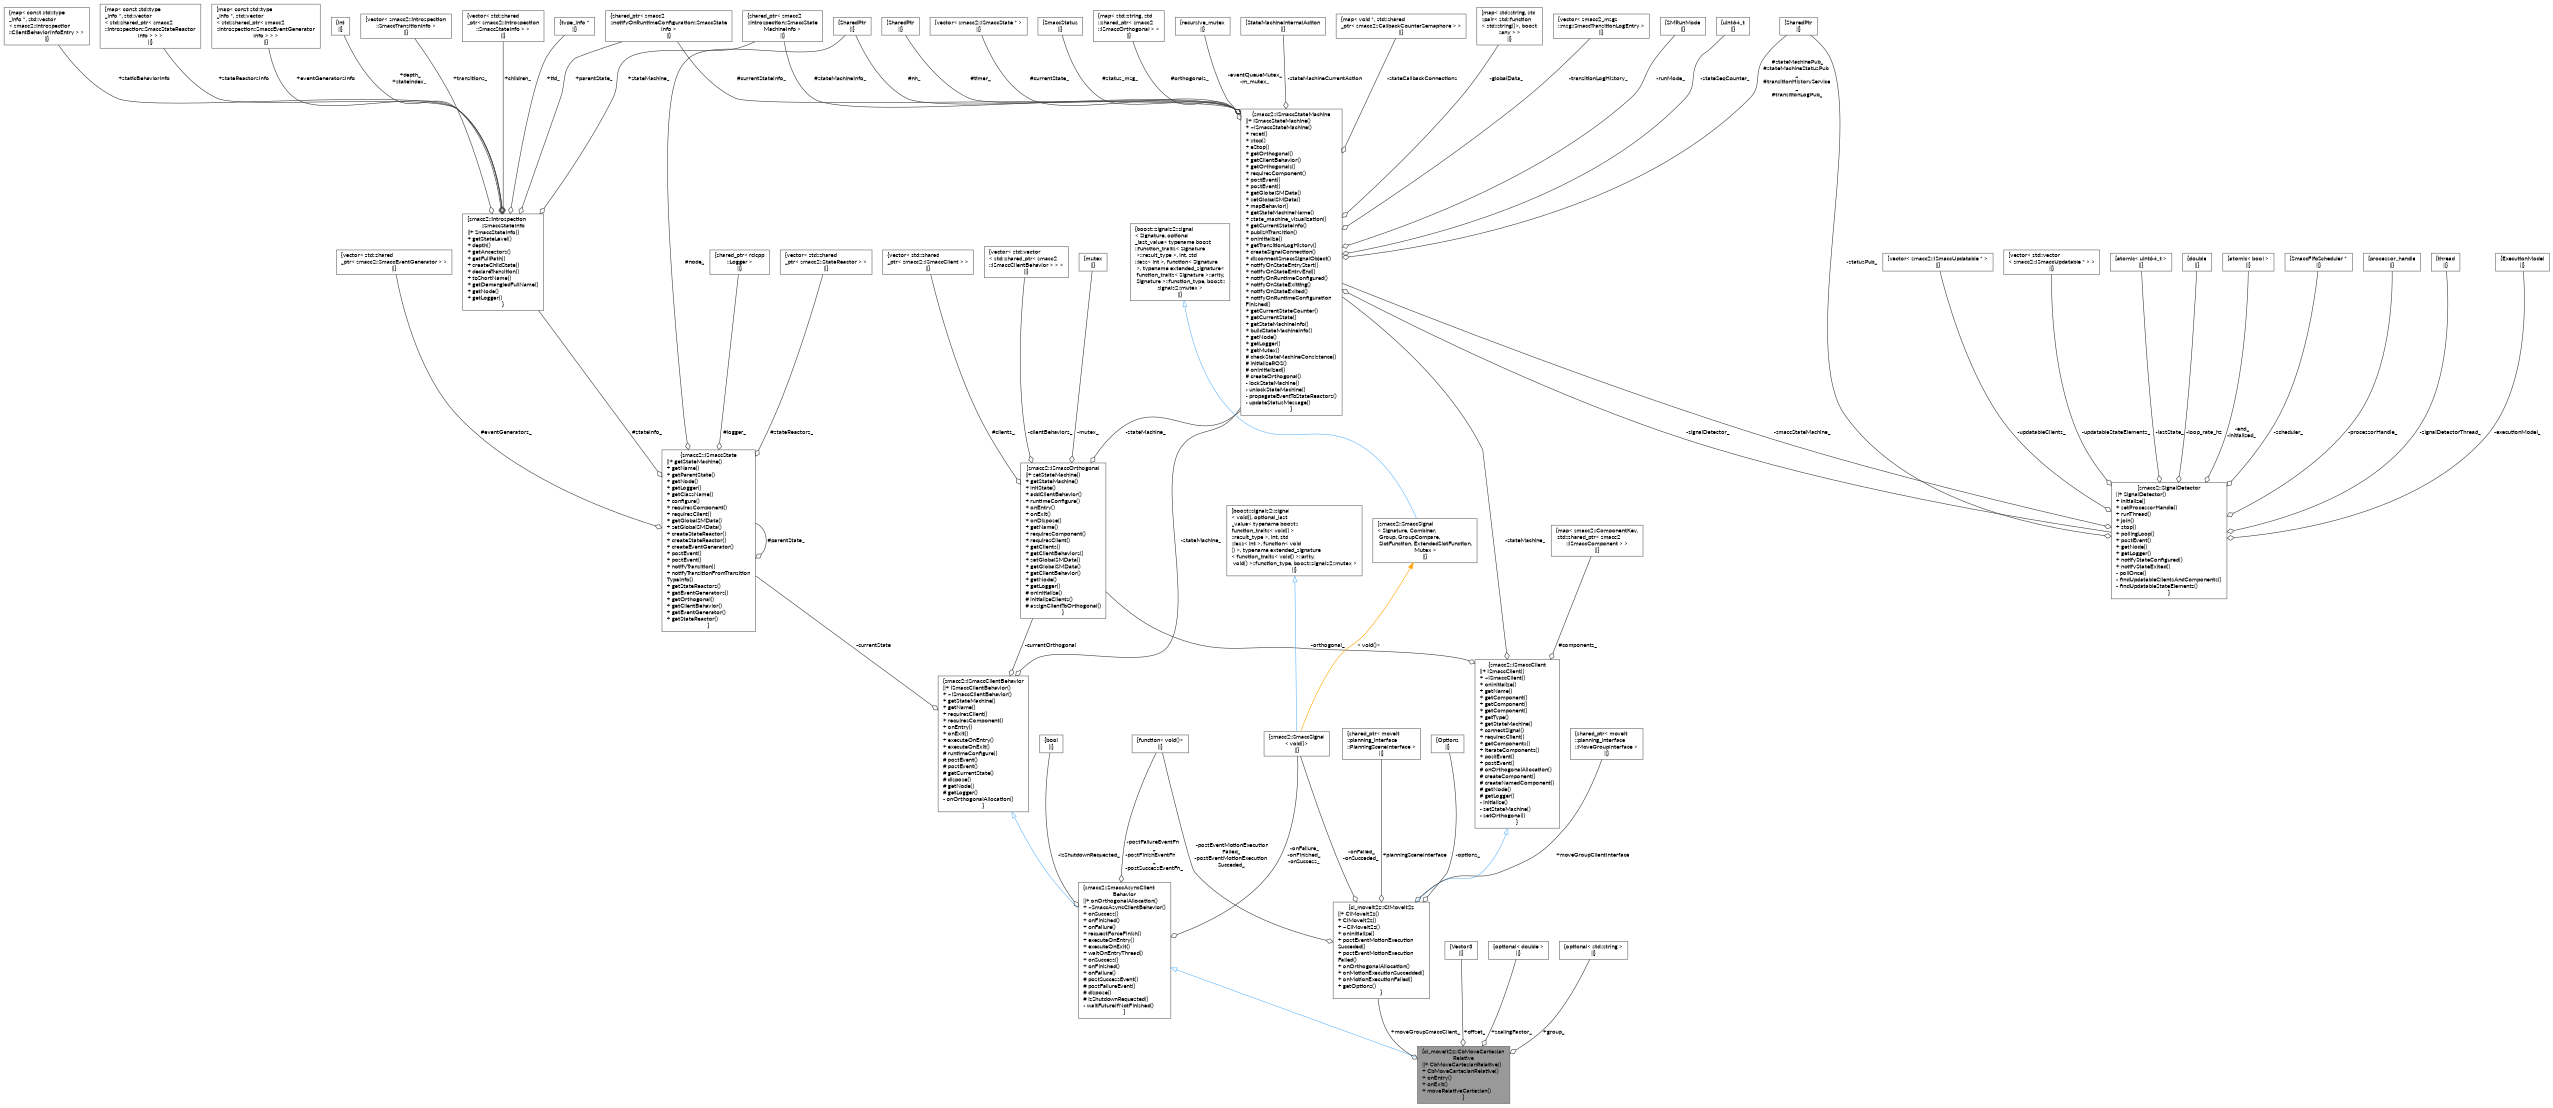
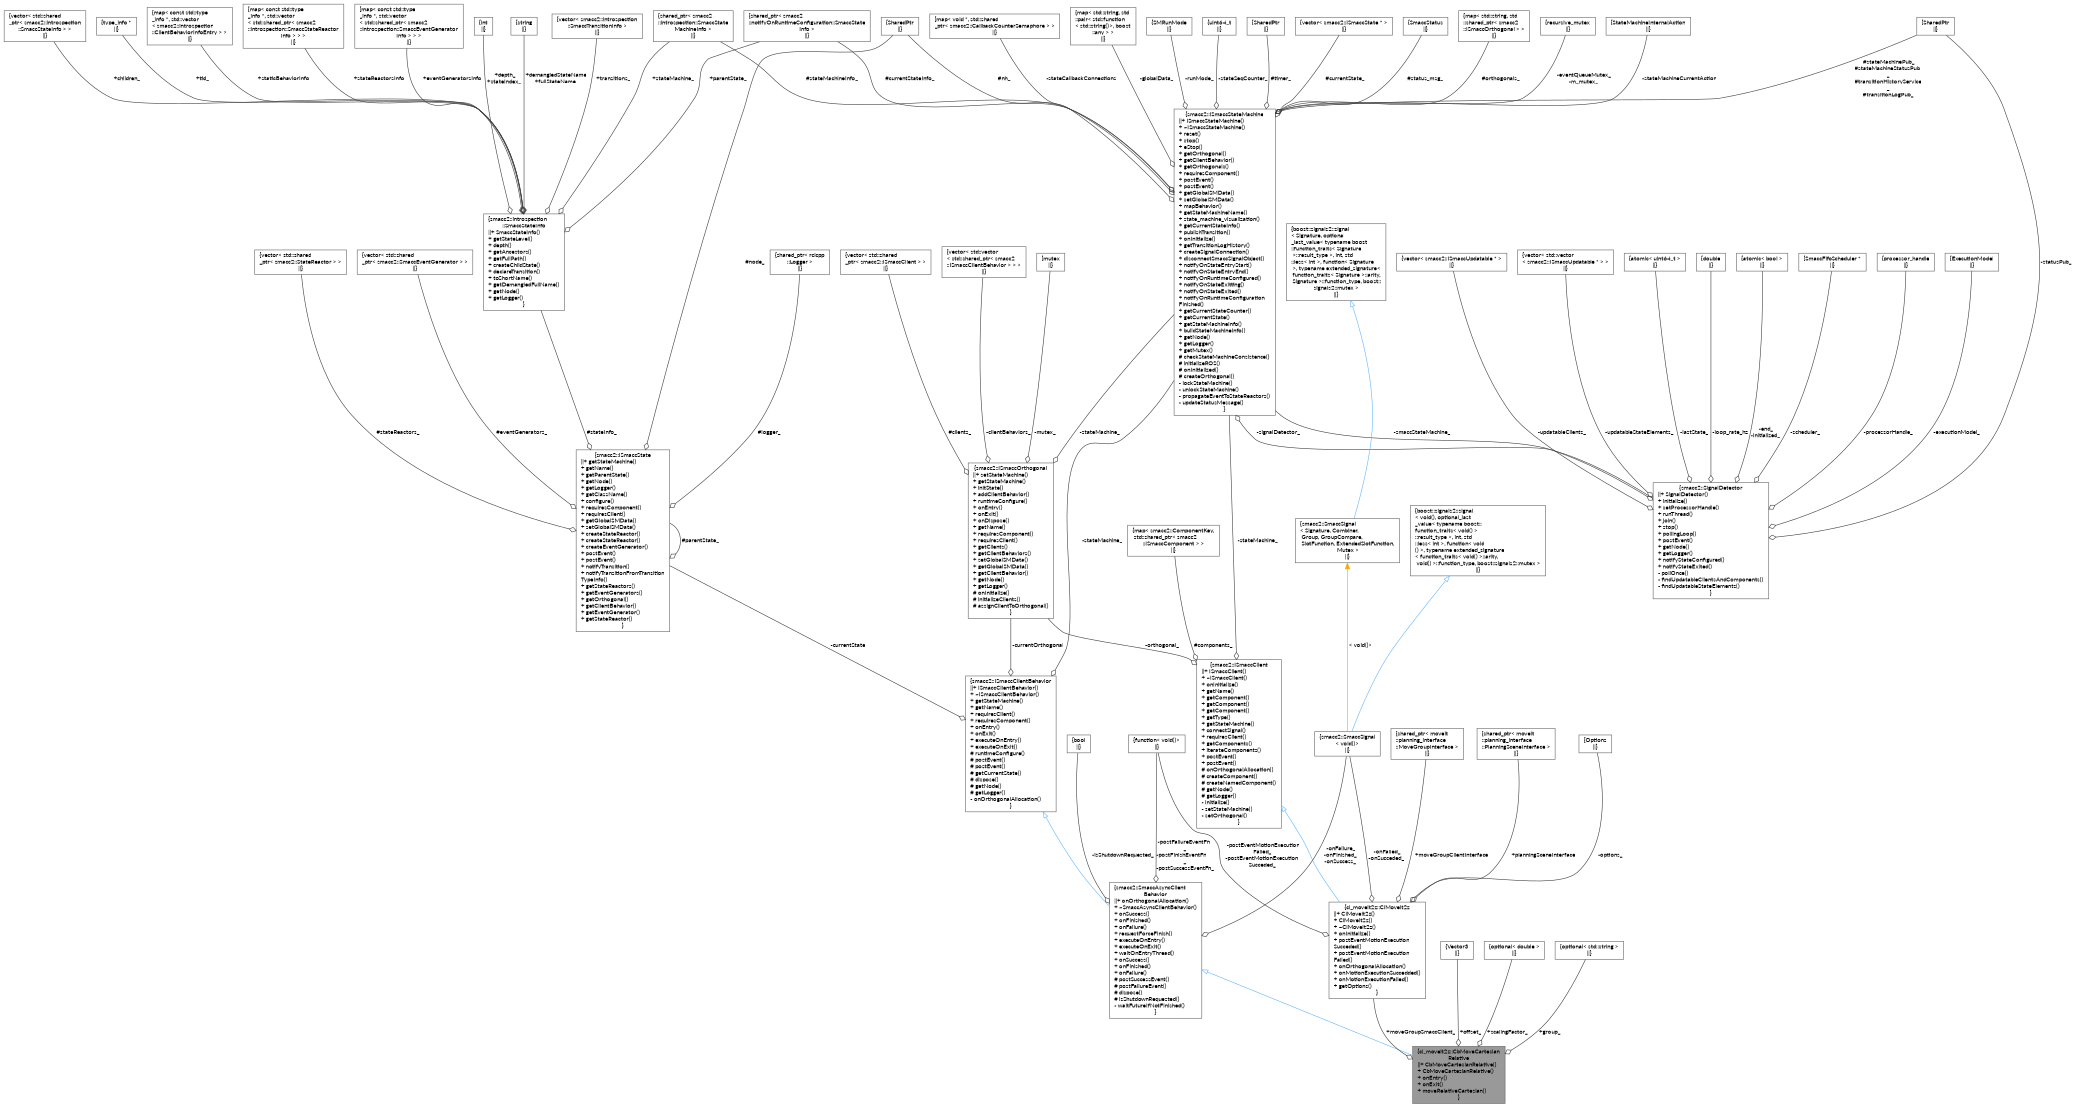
none -> (524, 26)
(1601, 26) -> none
(2446, 262) -> none
